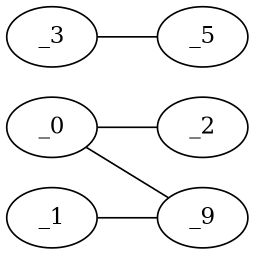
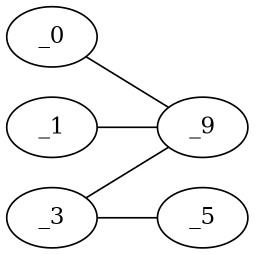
(203, 127) -> none
none -> (127, 172)
